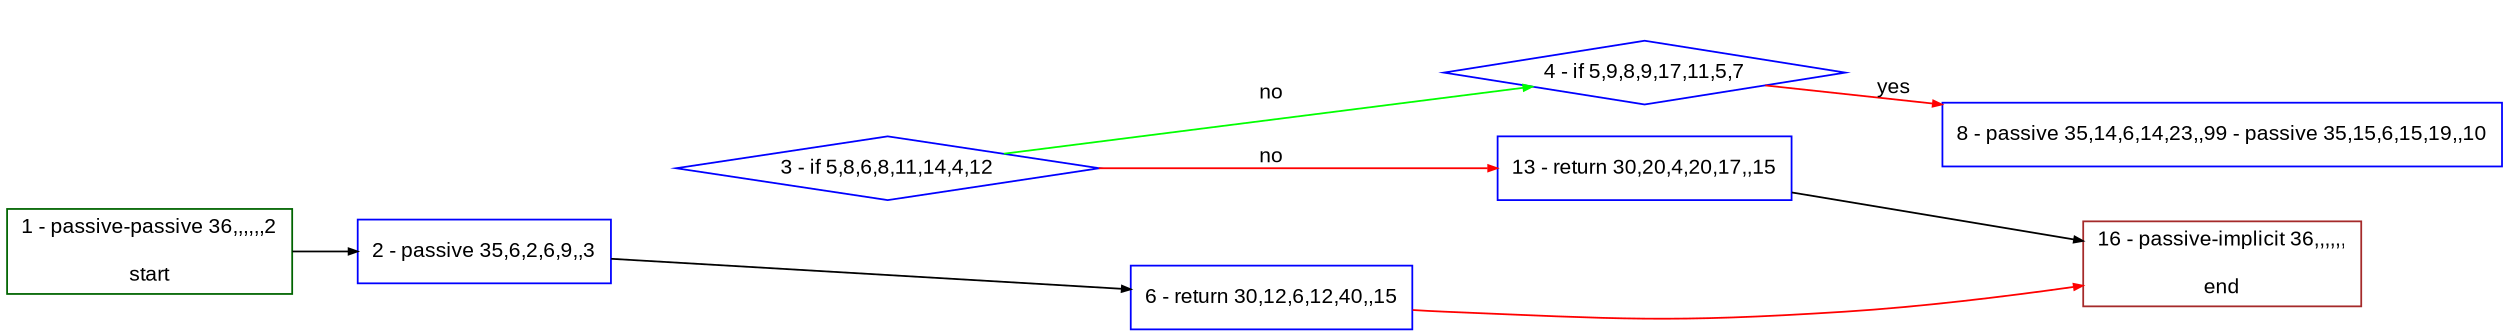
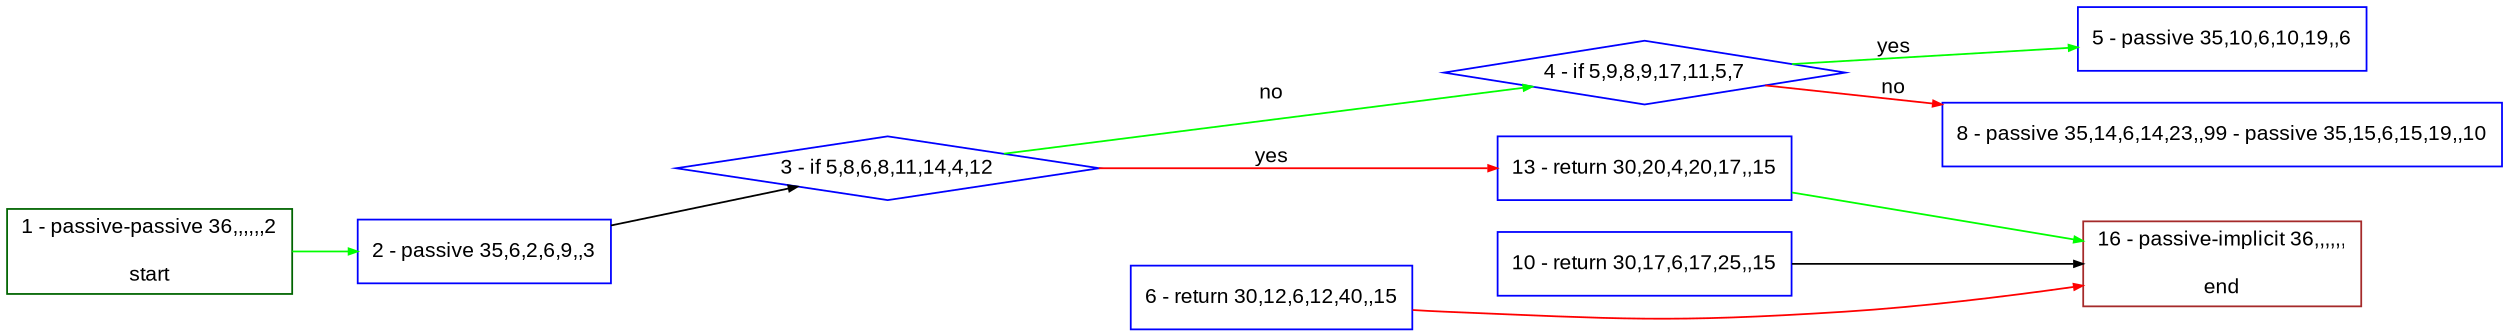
none -> (2222, 39)
(1894, 88) -> (1894, 88)
(1272, 157) -> (1272, 157)
(1933, 216) -> (1933, 216)
(320, 251) -> (320, 251)
none -> (1645, 264)
(866, 274) -> (700, 207)
